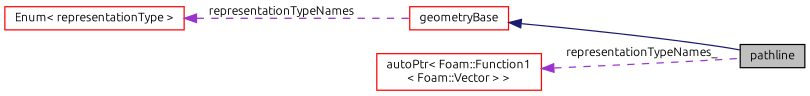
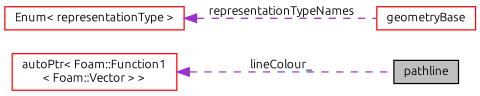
(631, 35) -> none
(641, 53) -> (280, 65)
